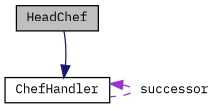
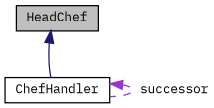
(66, 48) -> (49, 61)
